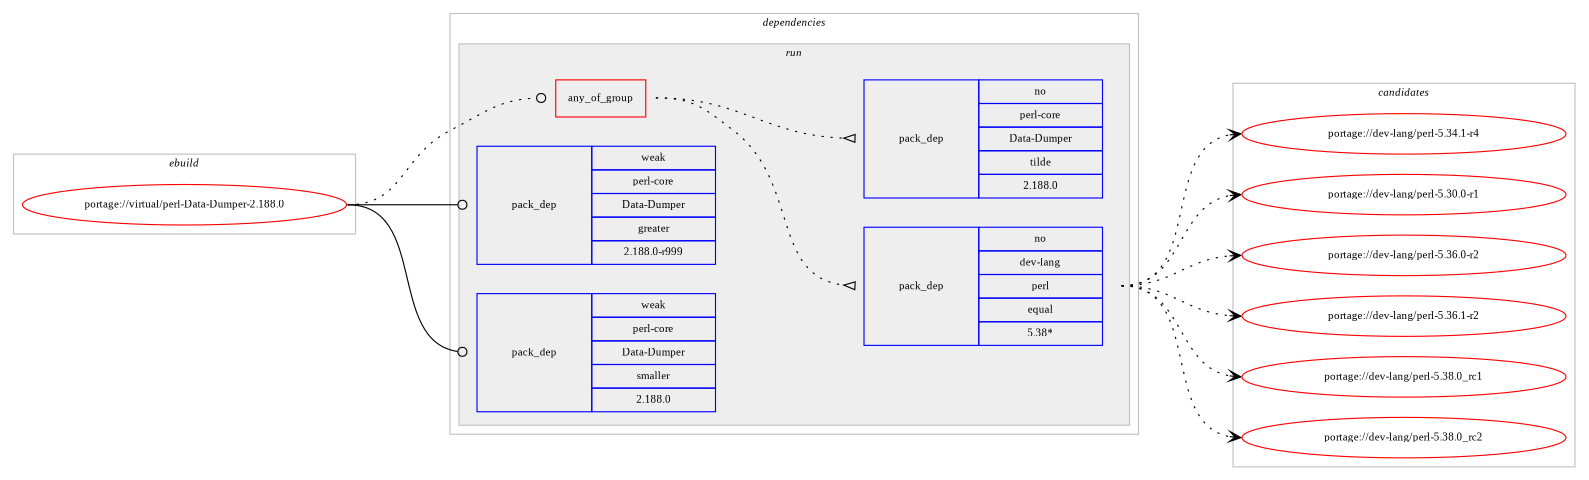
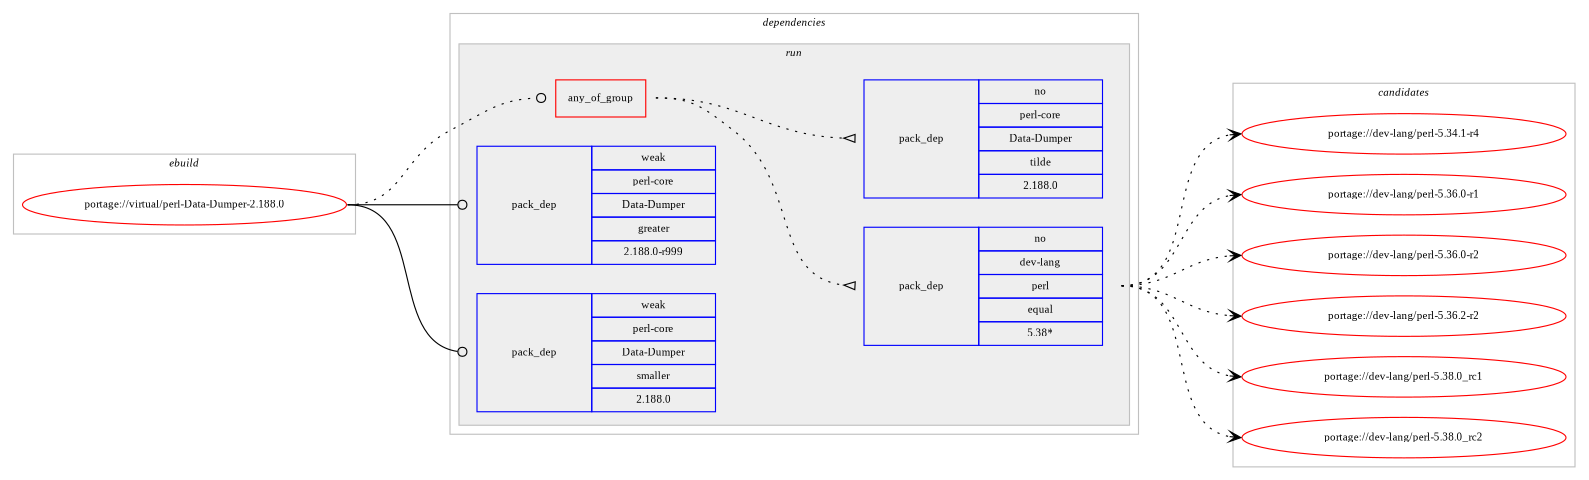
(1404, 195) -> (1404, 195)
(1404, 316) -> (1404, 316)
